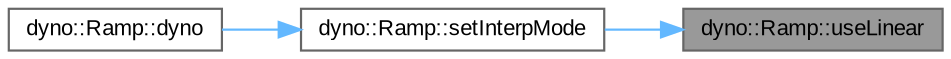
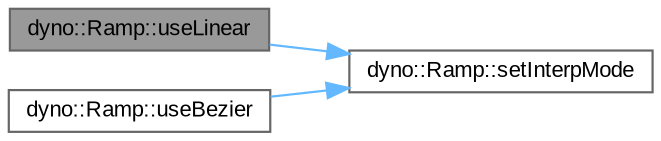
(115, 30) -> (140, 111)
(633, 30) -> (299, 48)
